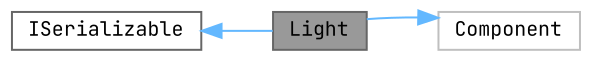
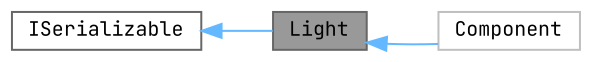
(392, 18) -> (413, 44)
